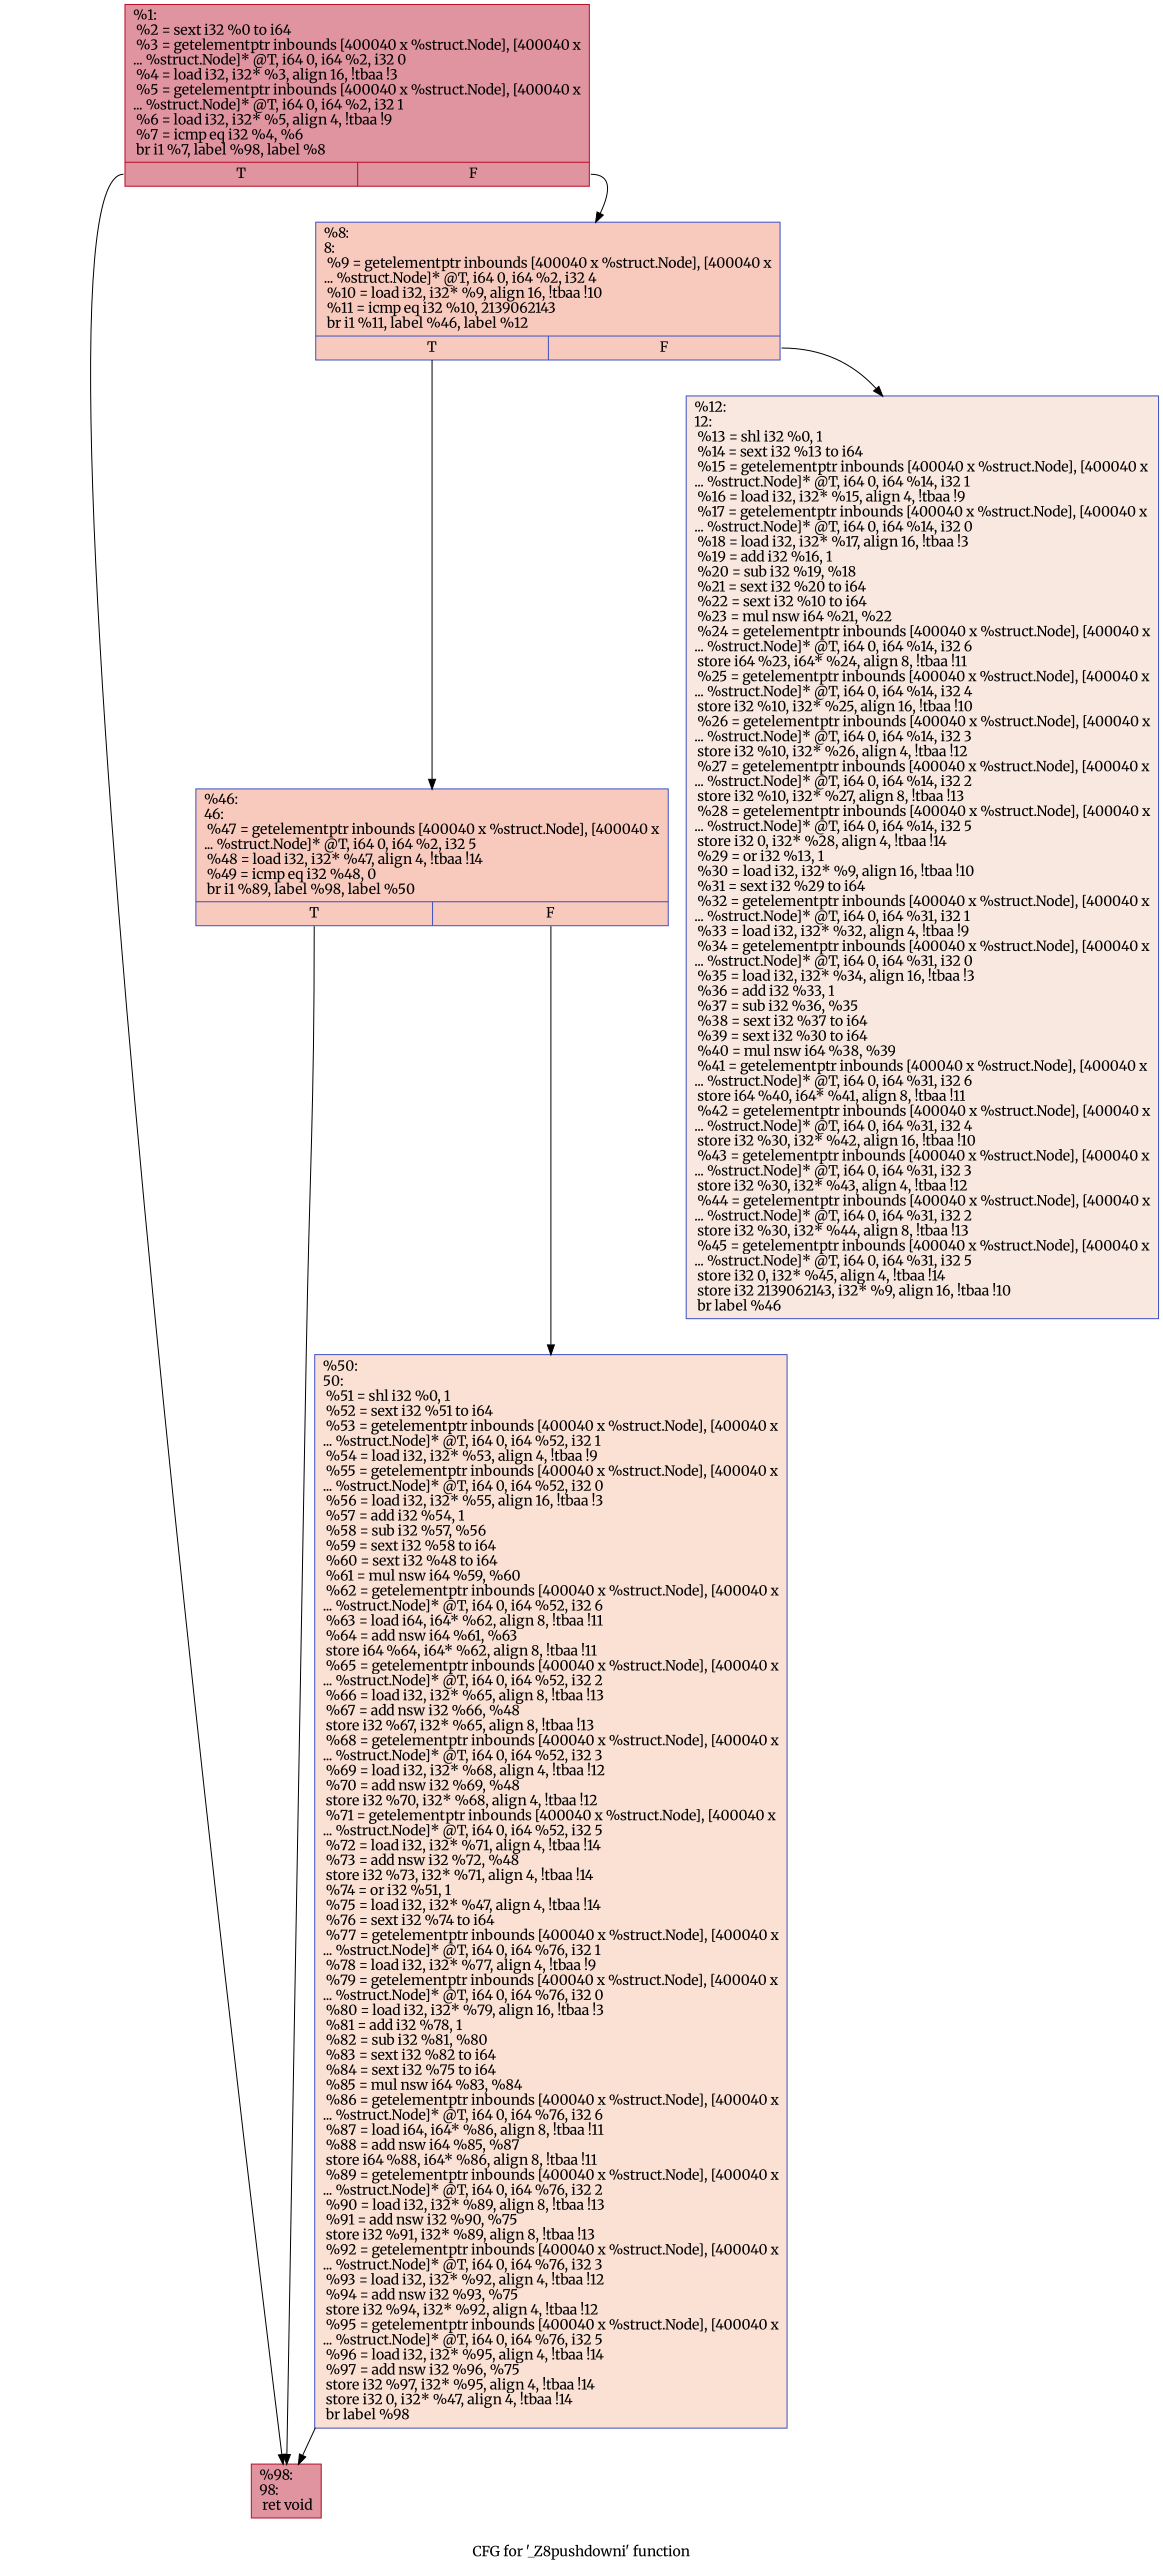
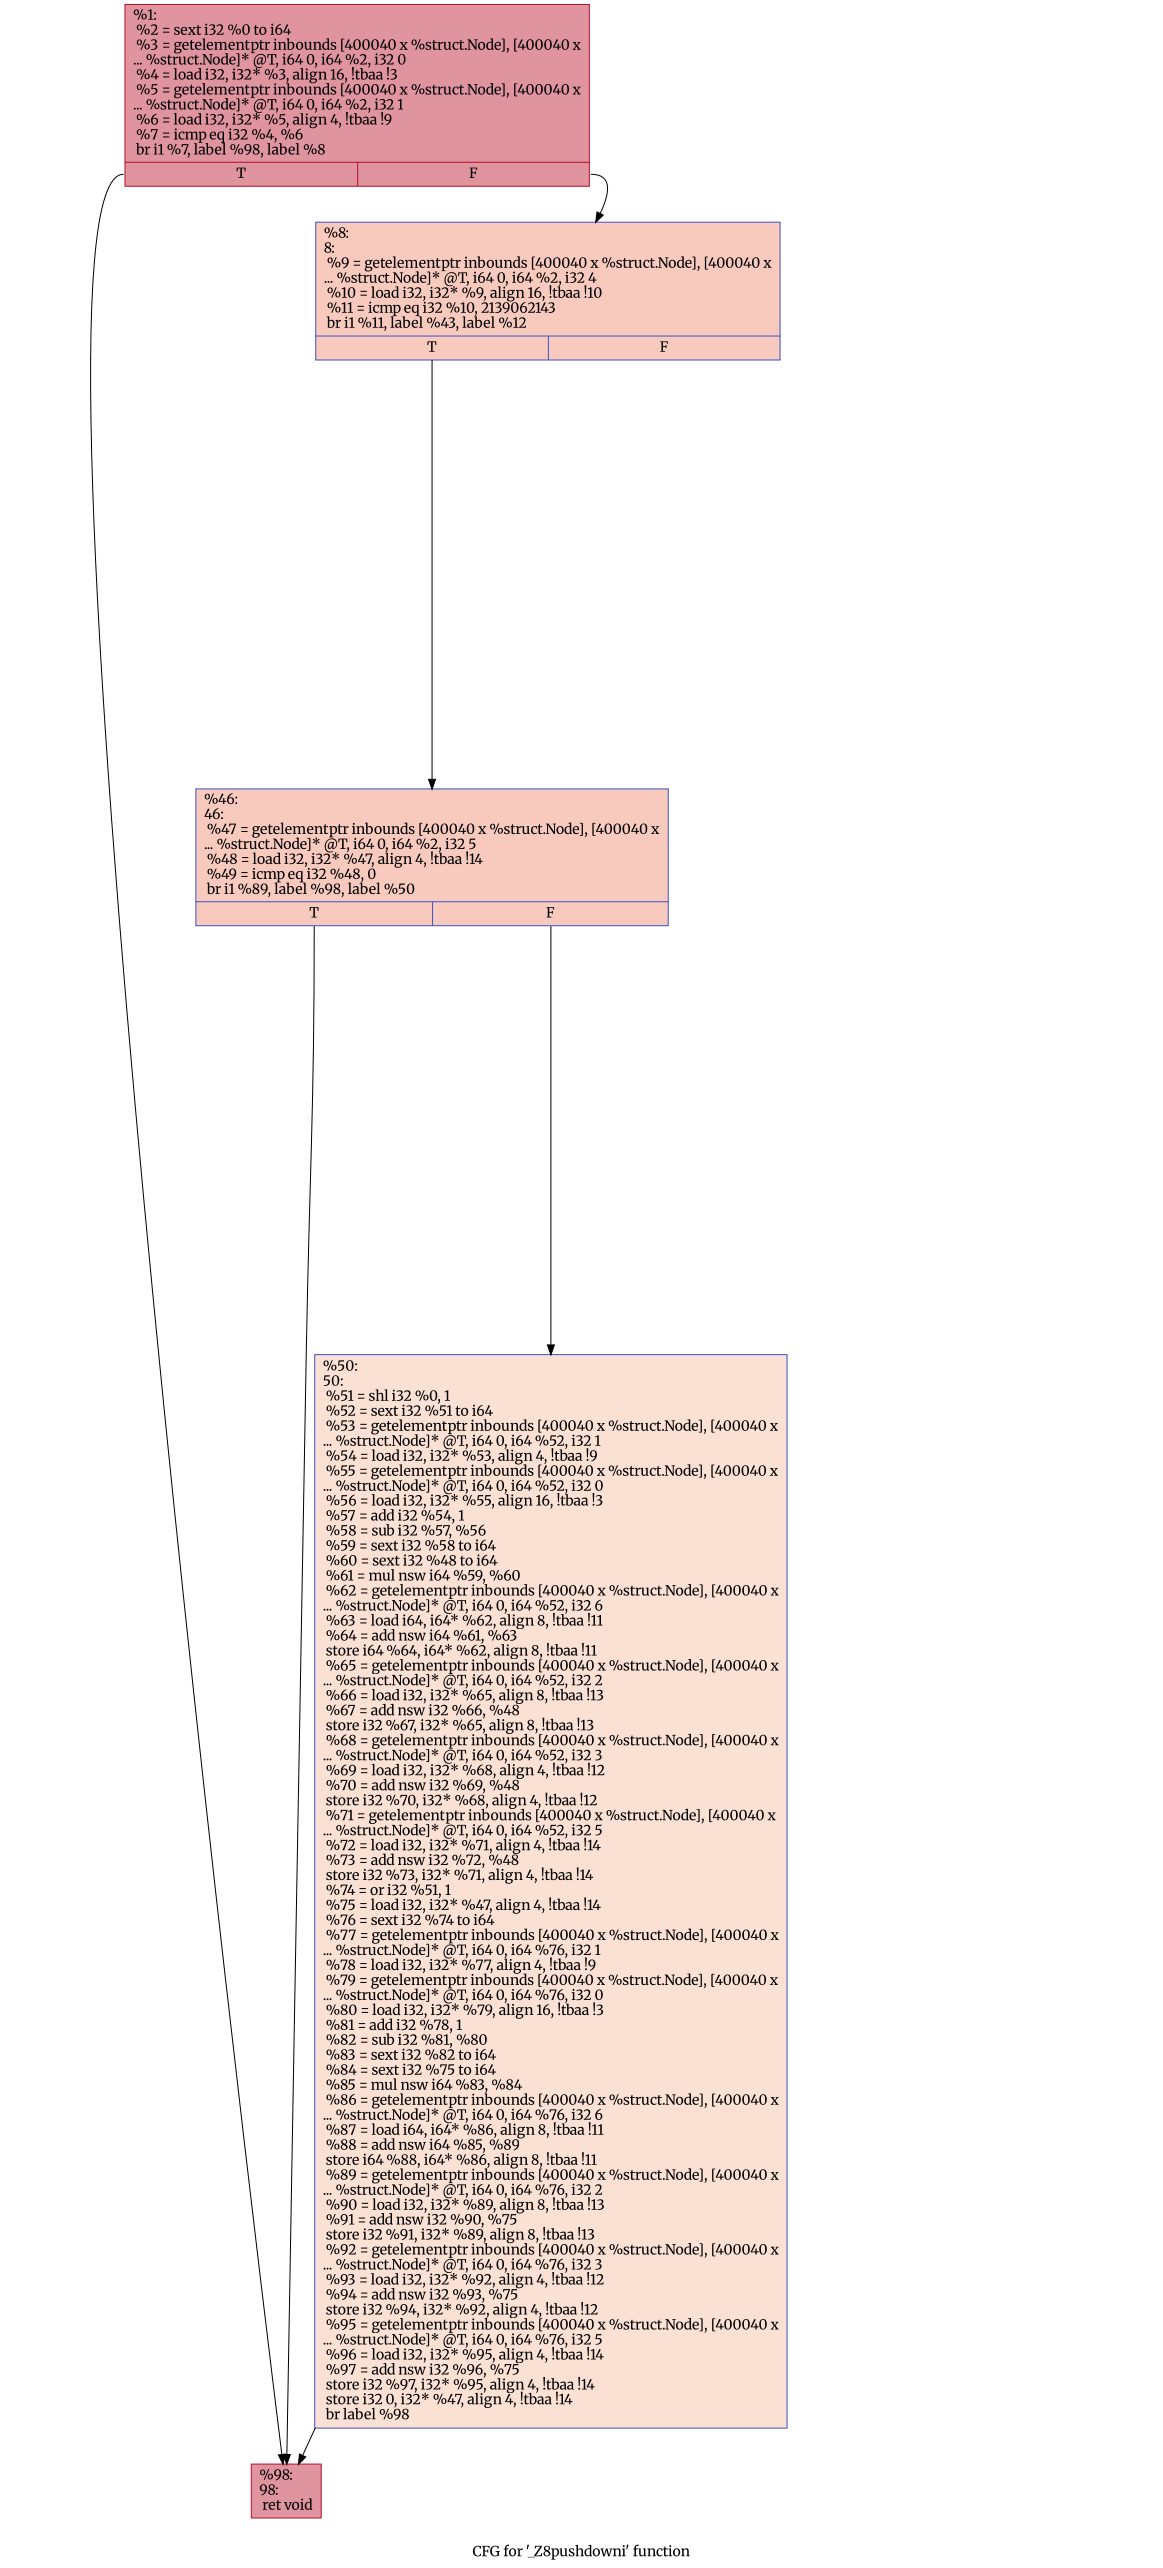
(426, 324) -> (426, 324)
(922, 857) -> none
(422, 2146) -> (422, 2146)
